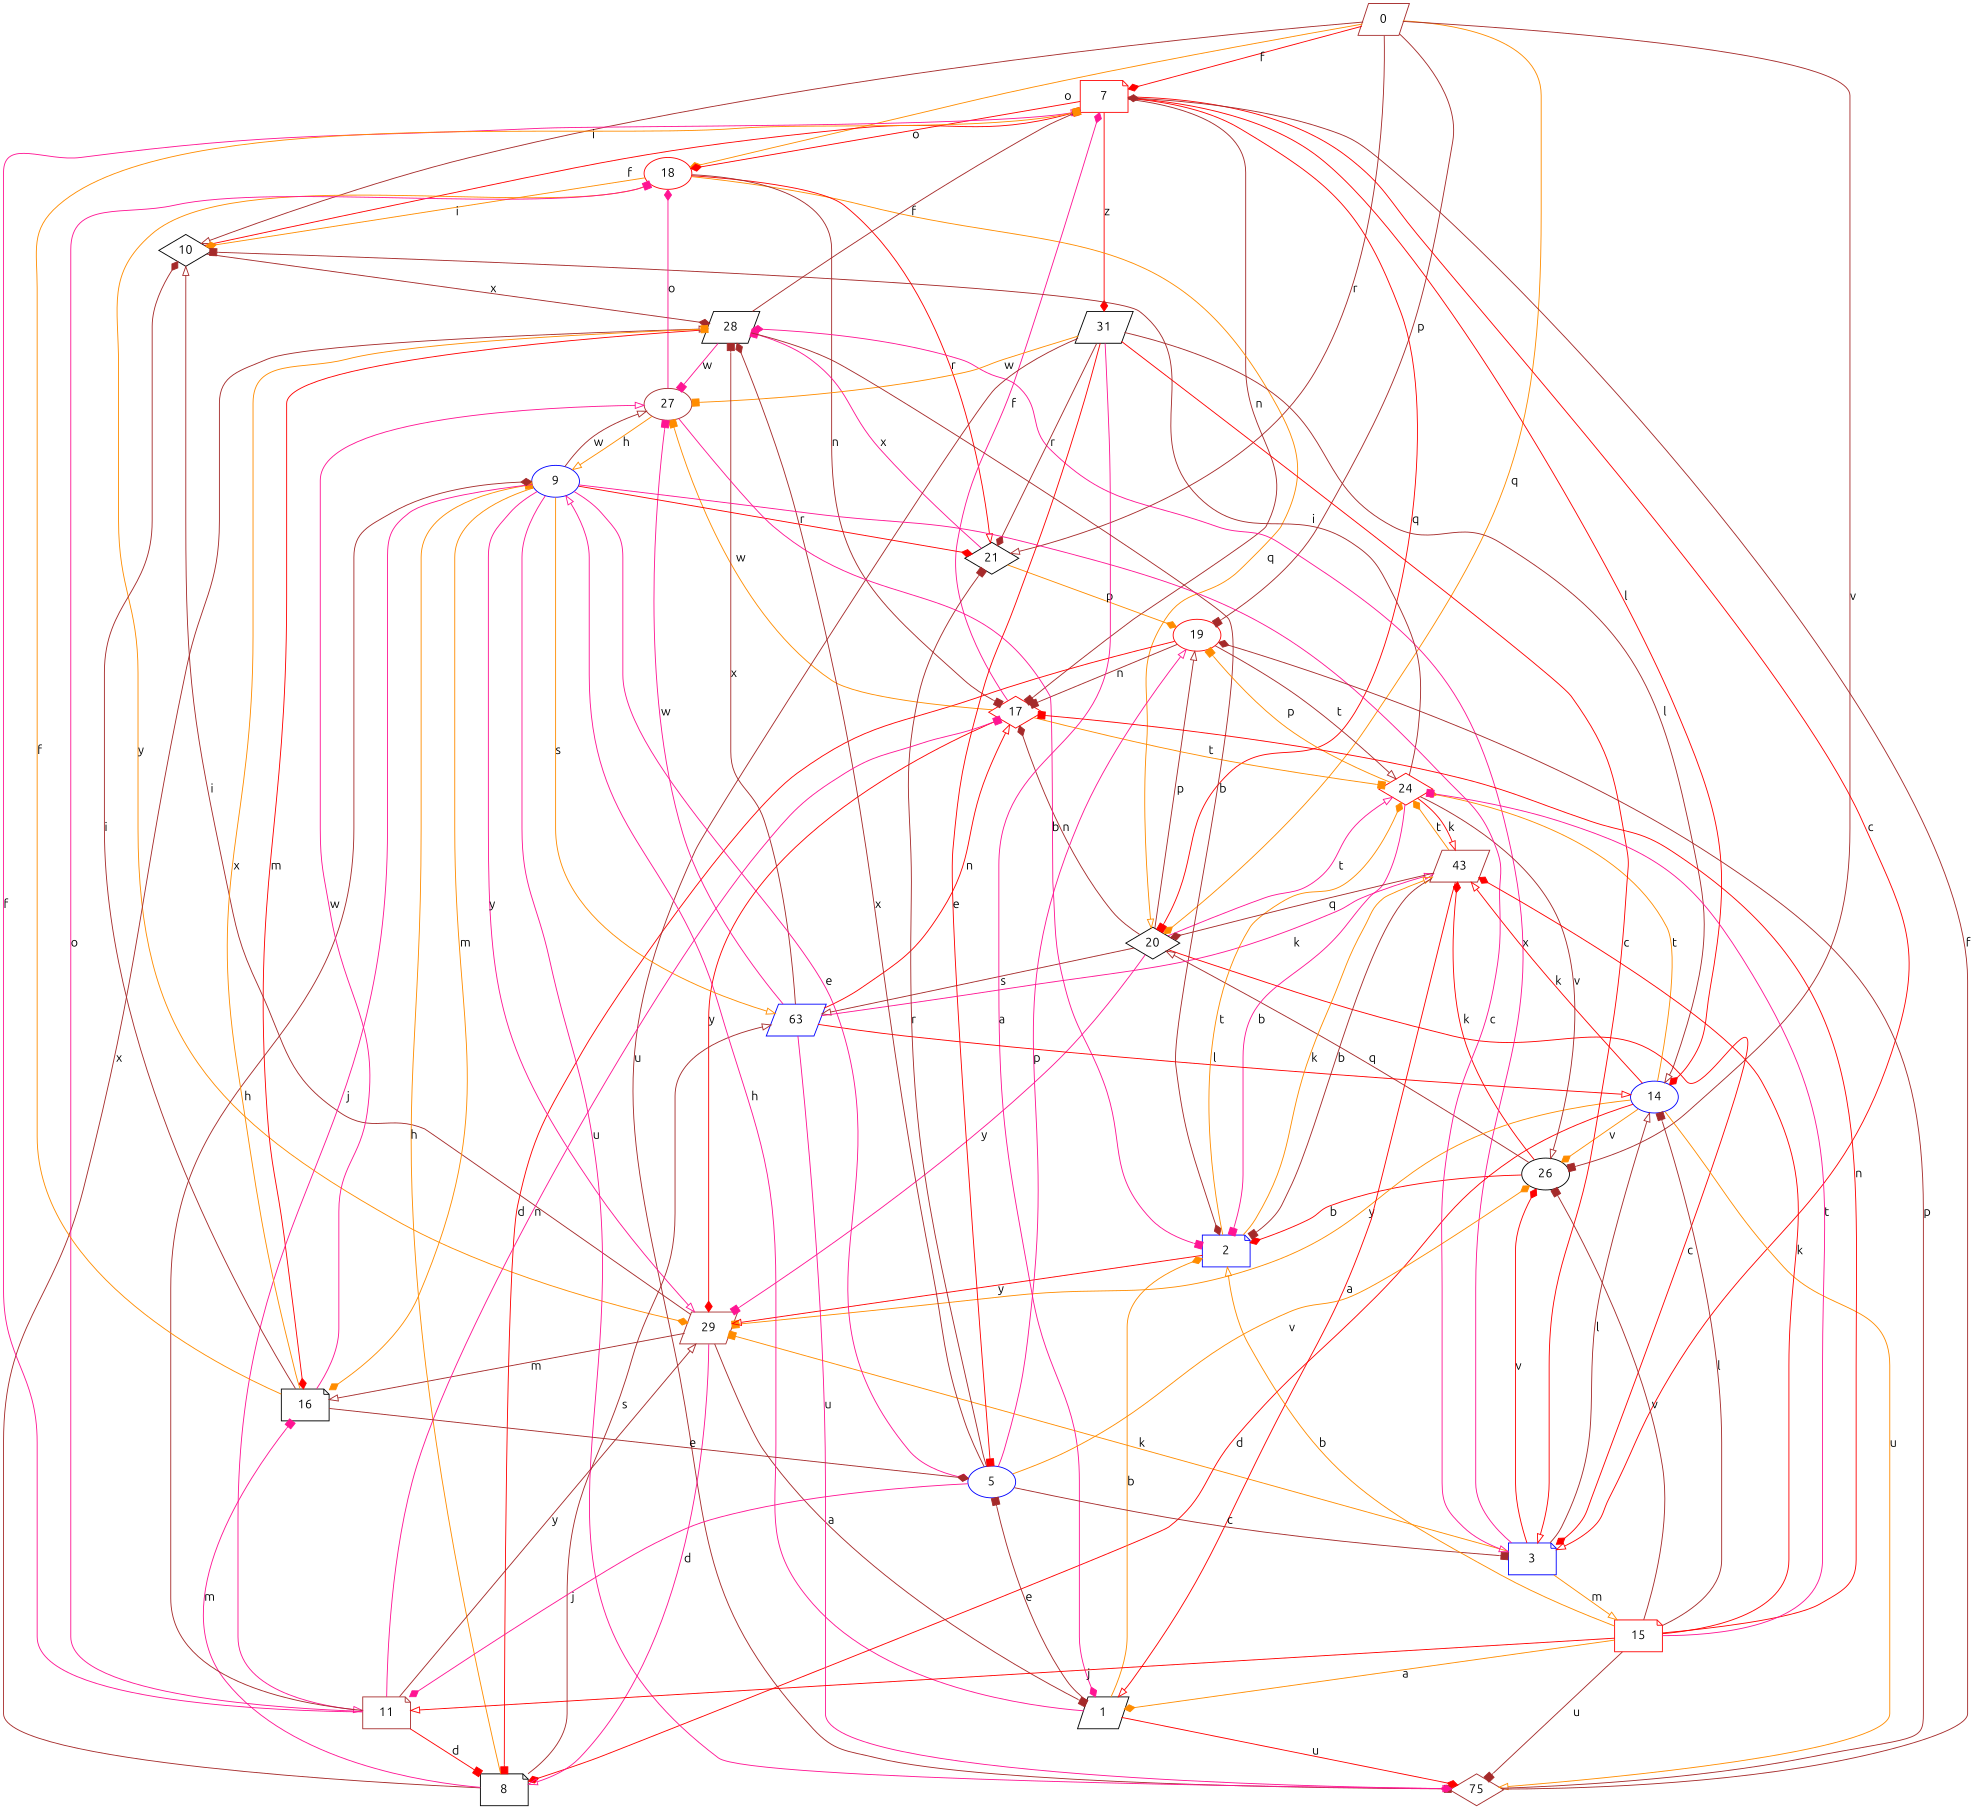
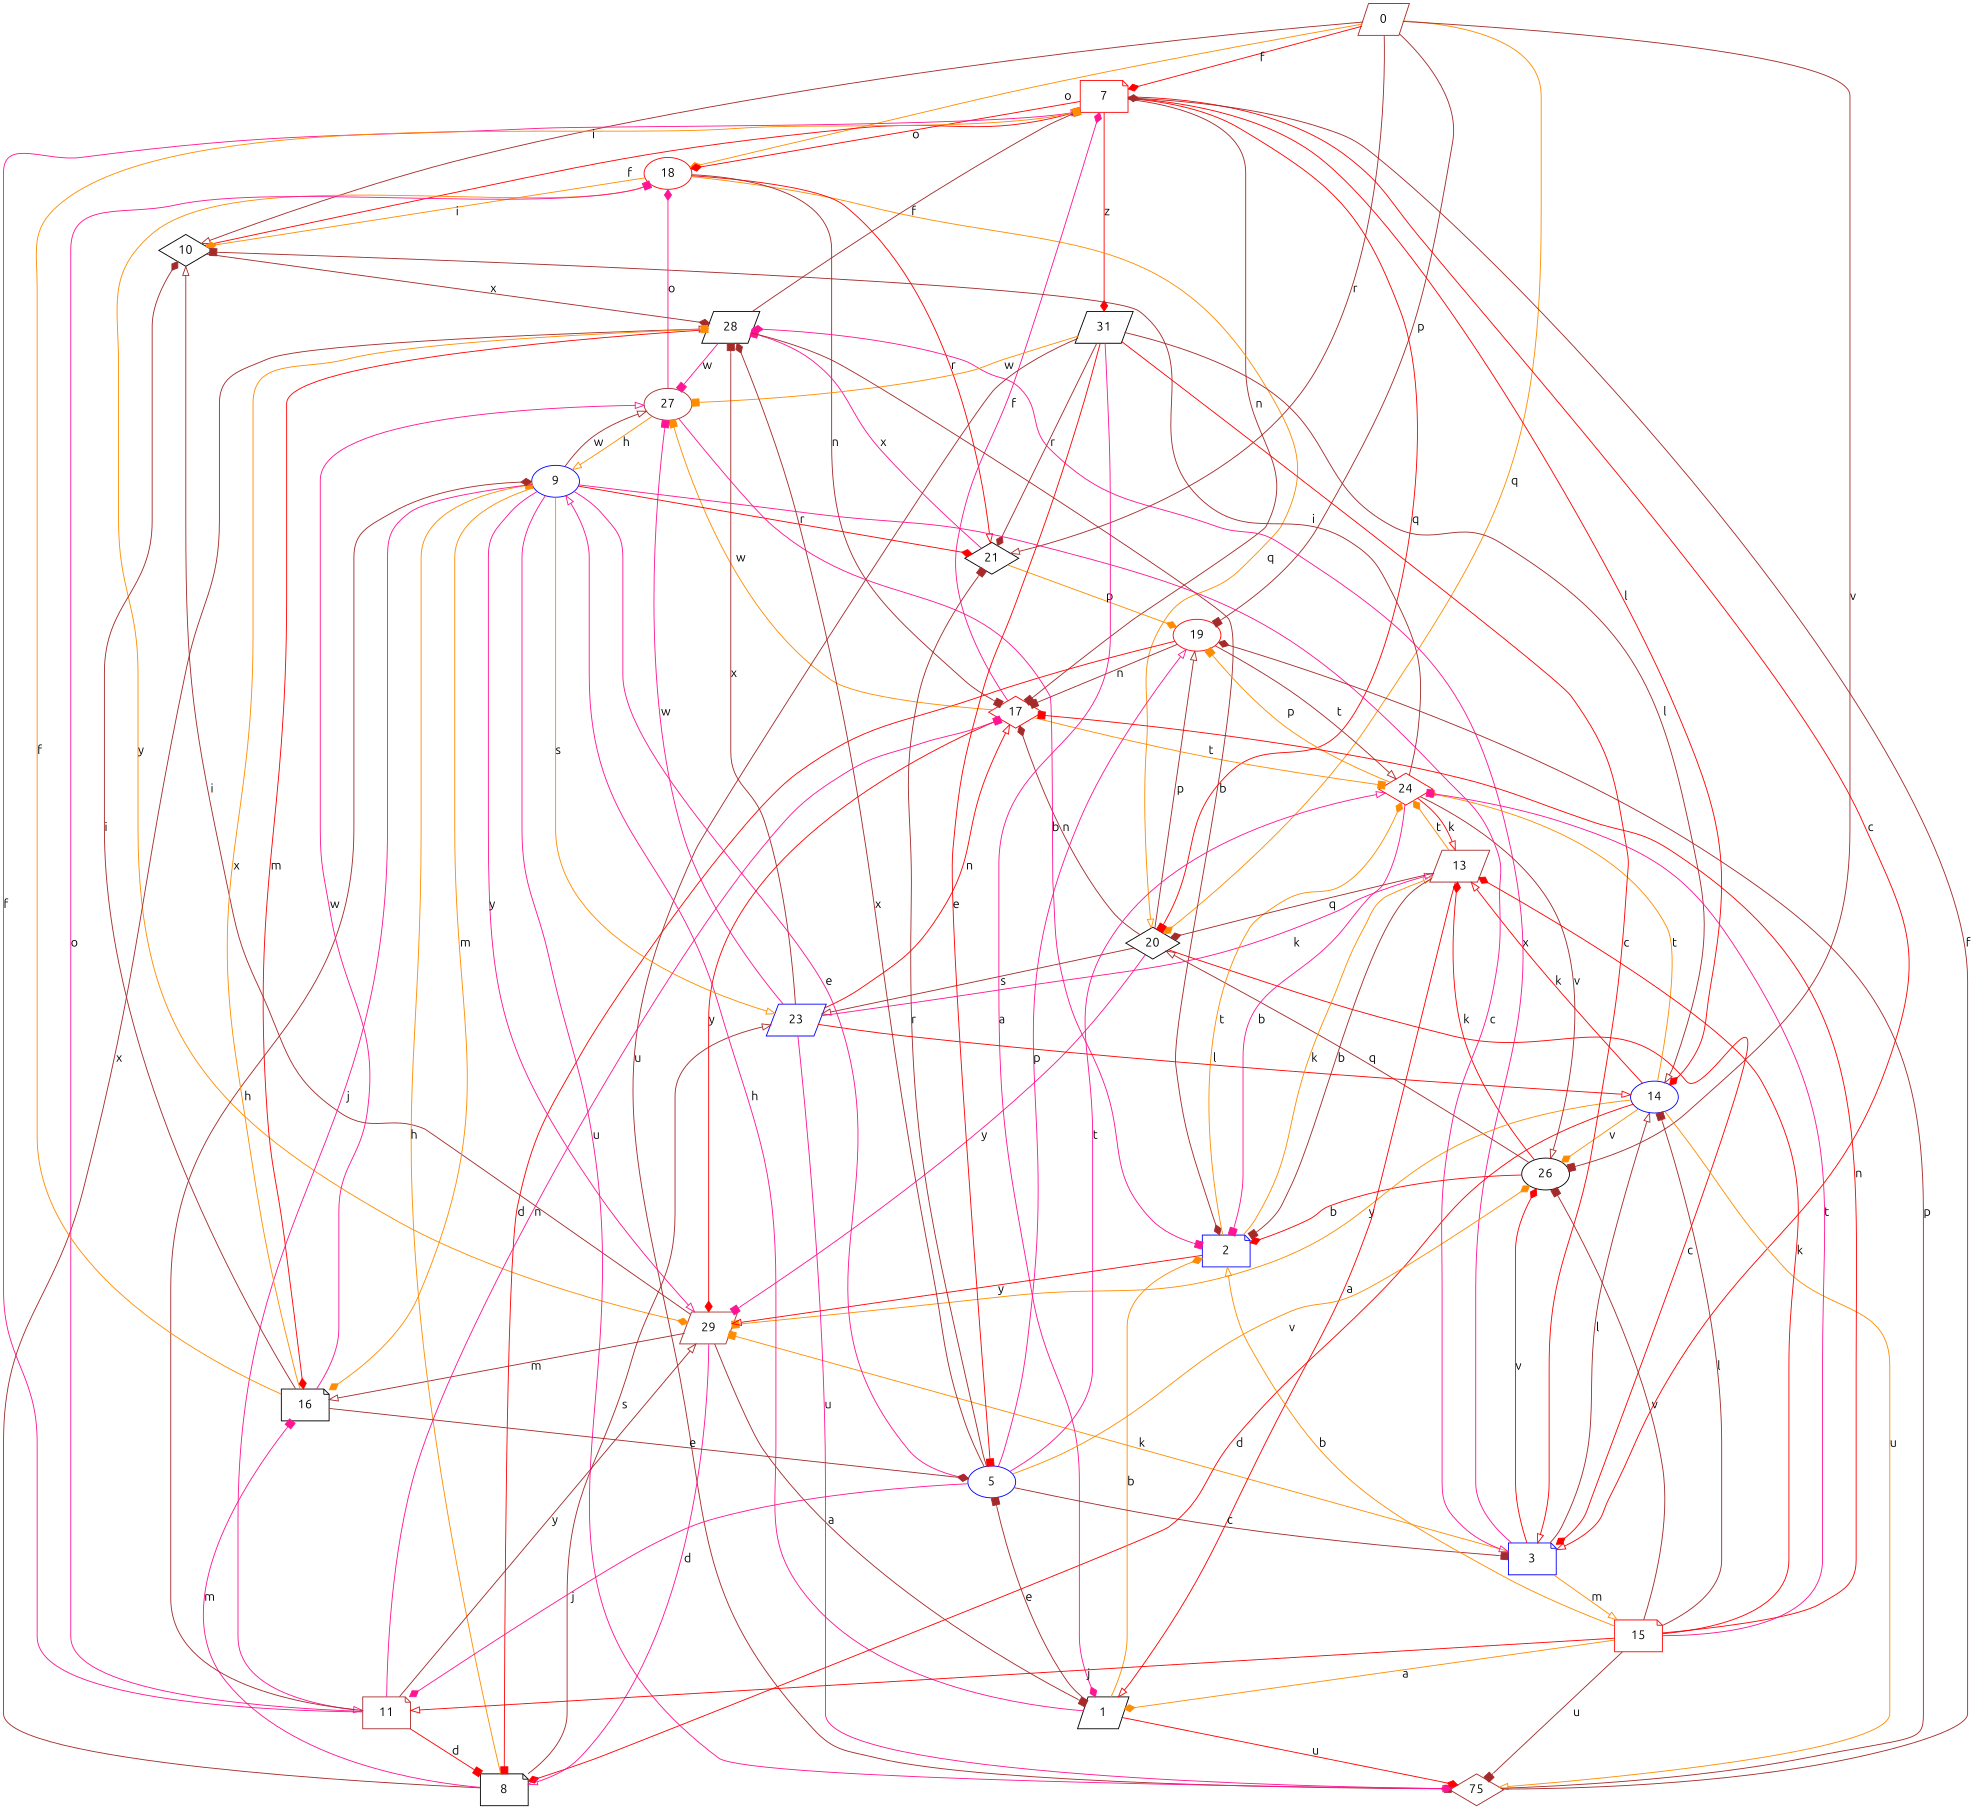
(1460, 866) -> (1460, 866)
(1286, 893) -> (1088, 1065)
(796, 1020) -> (796, 1020)
